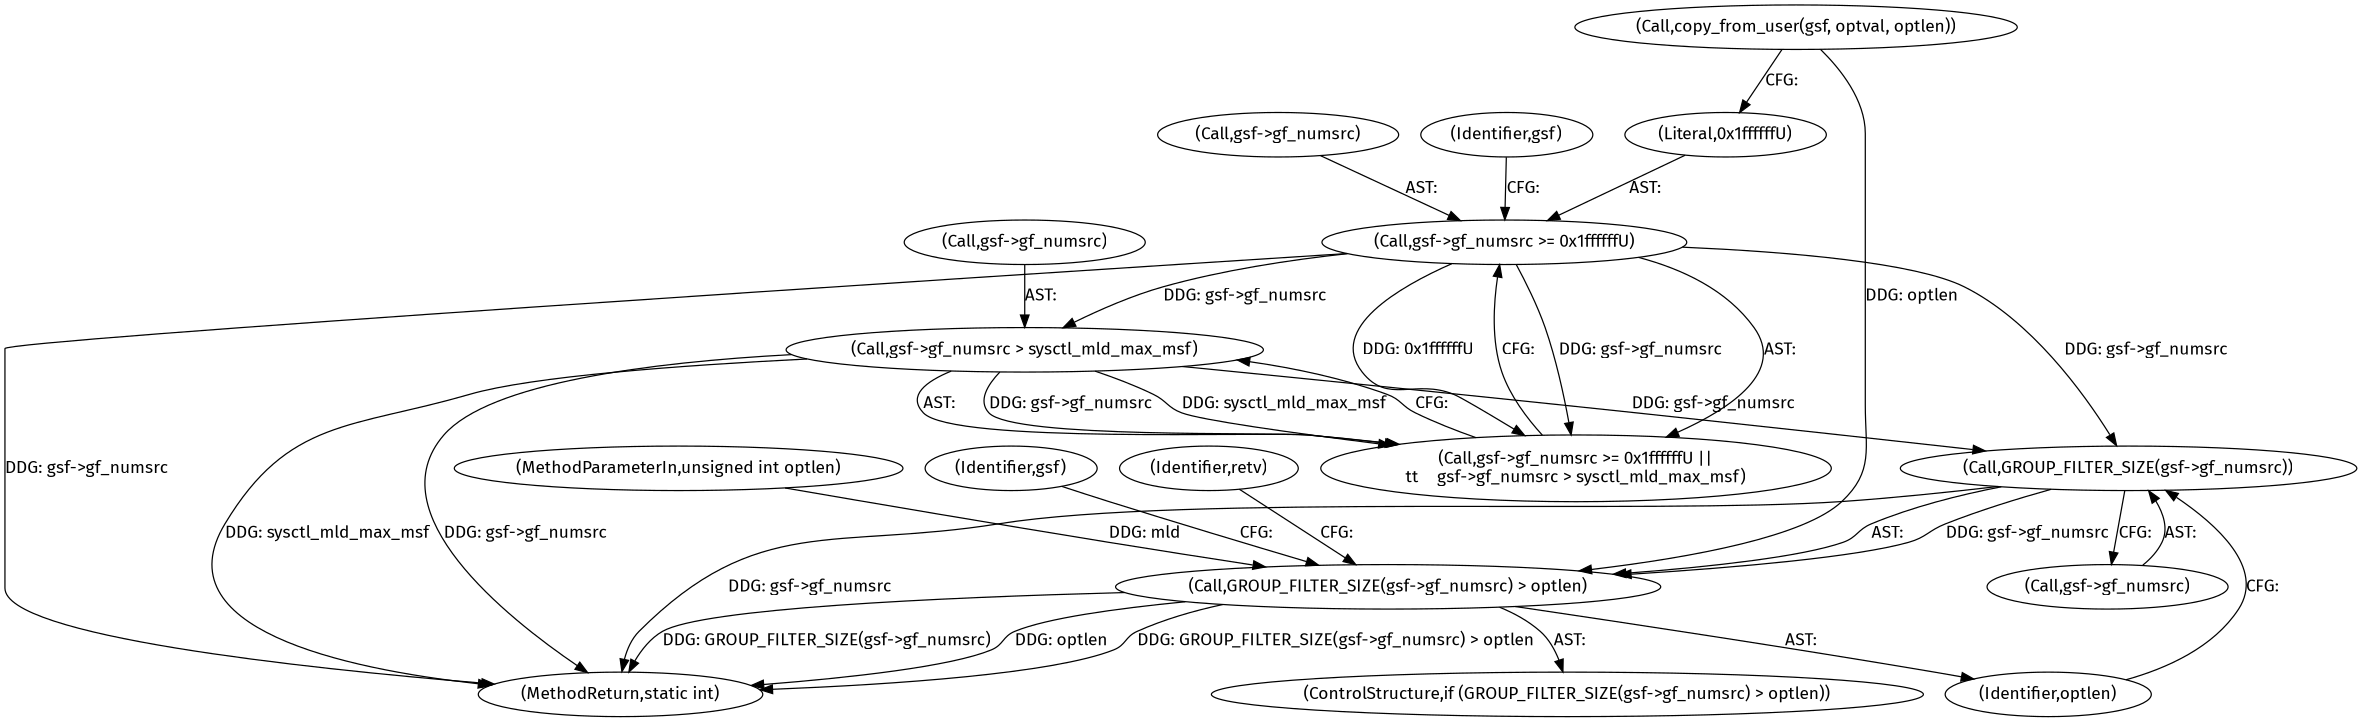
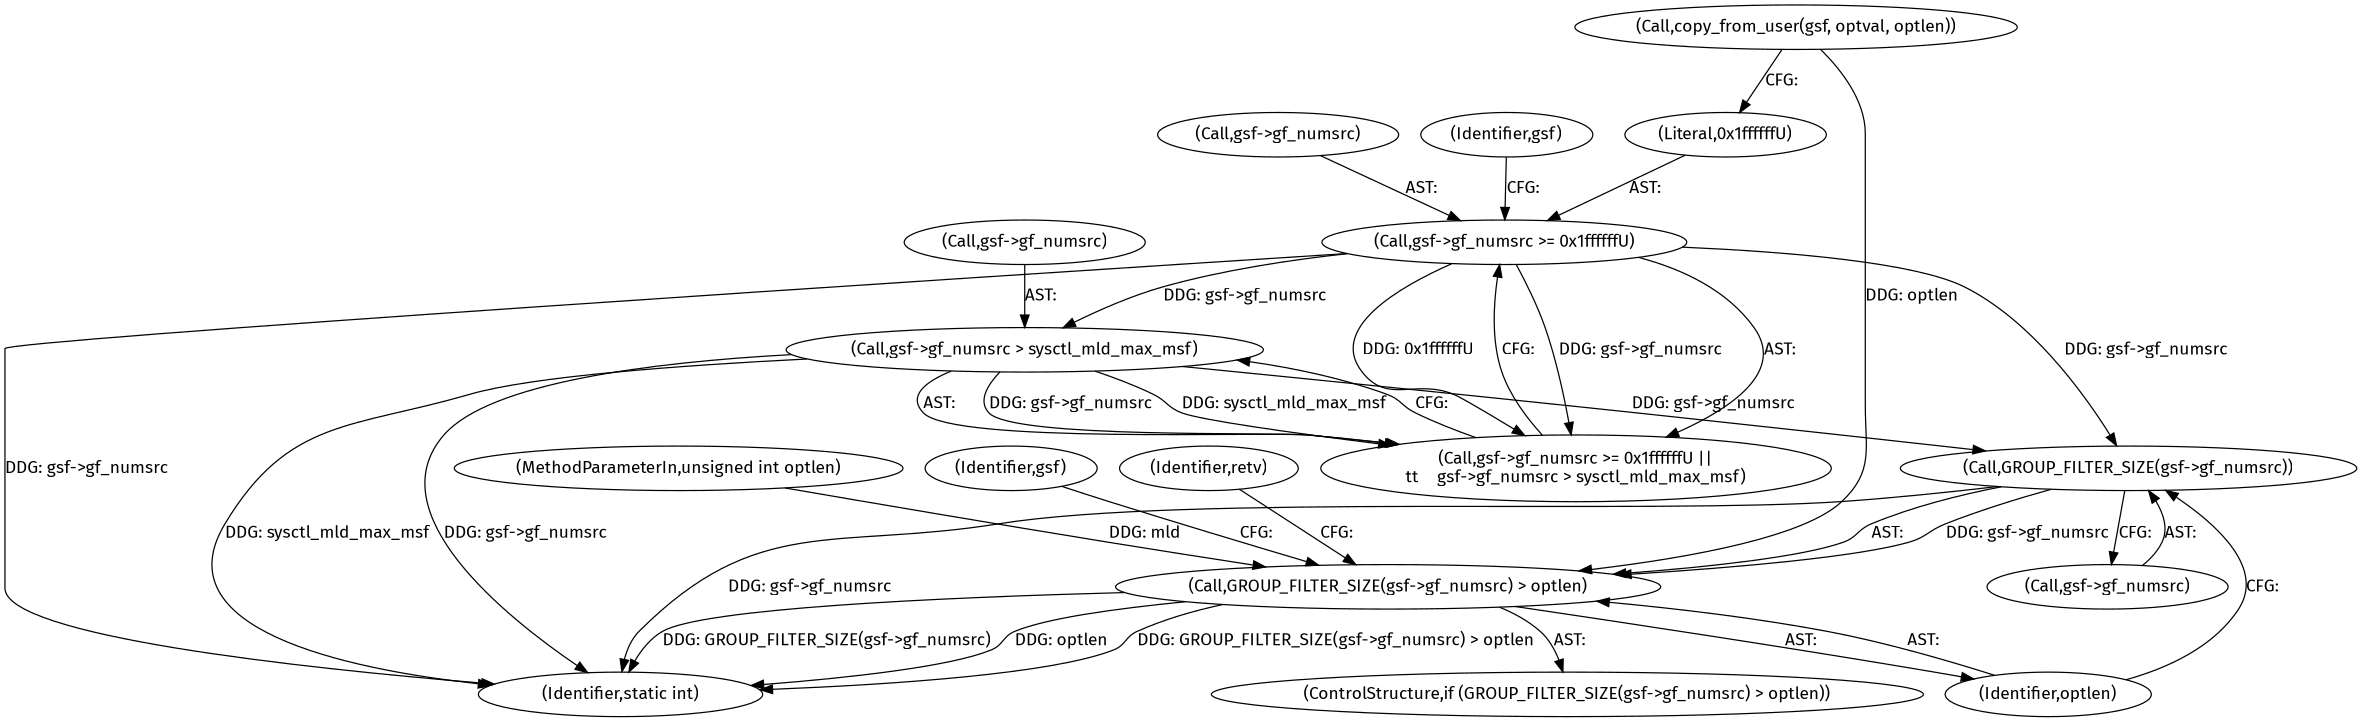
none -> (1804, 627)
(621, 694) -> (621, 694)
